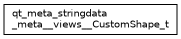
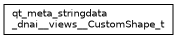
(90, 20) -> (88, 20)
